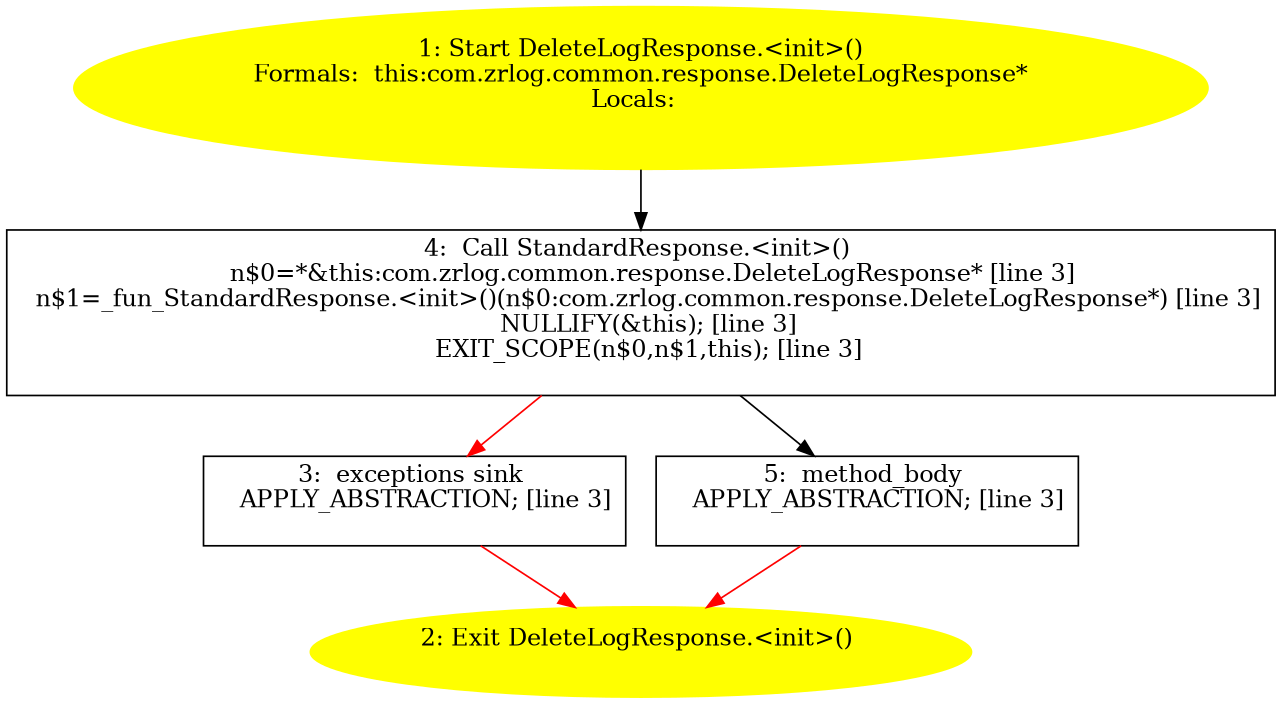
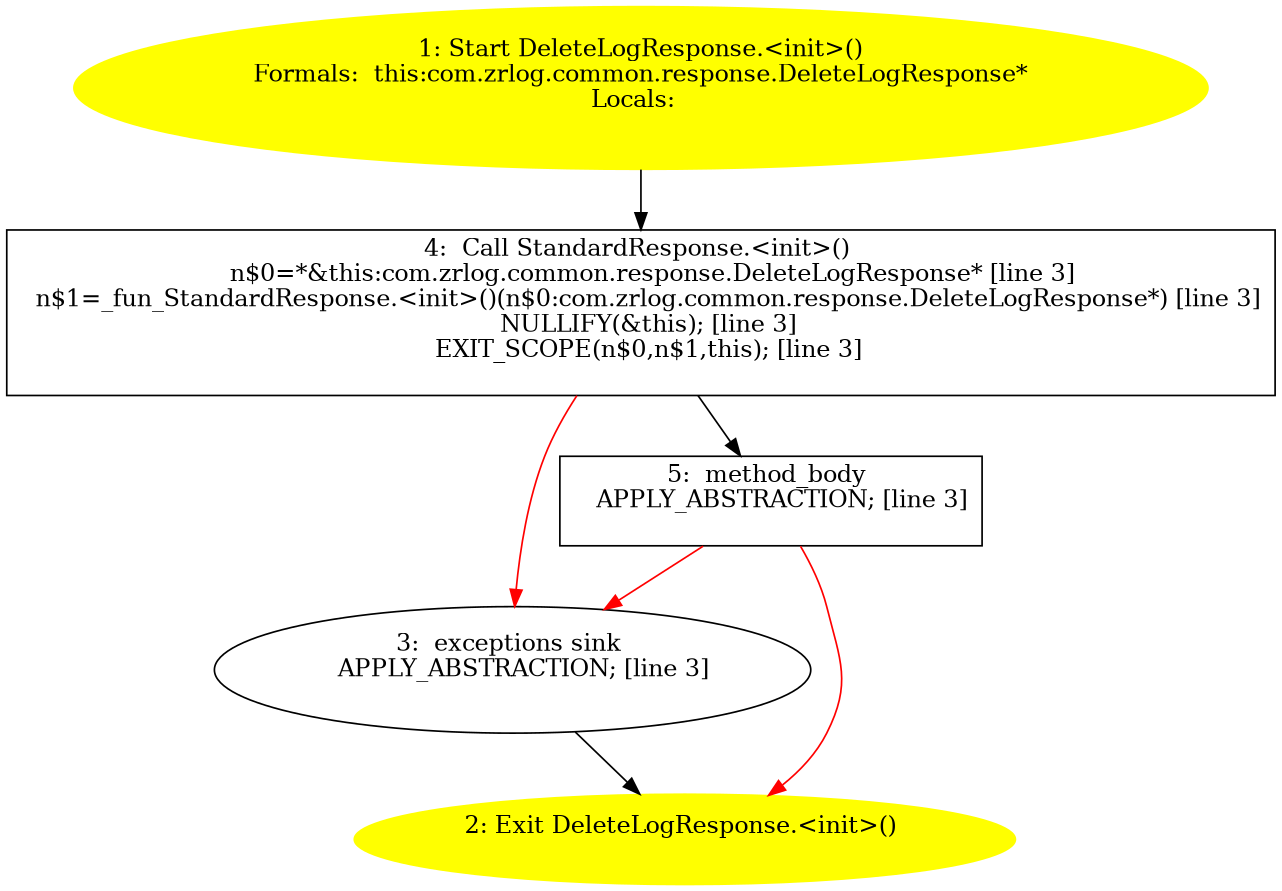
(415, 501) -> (513, 670)
(521, 572) -> (601, 757)
none -> (661, 573)
